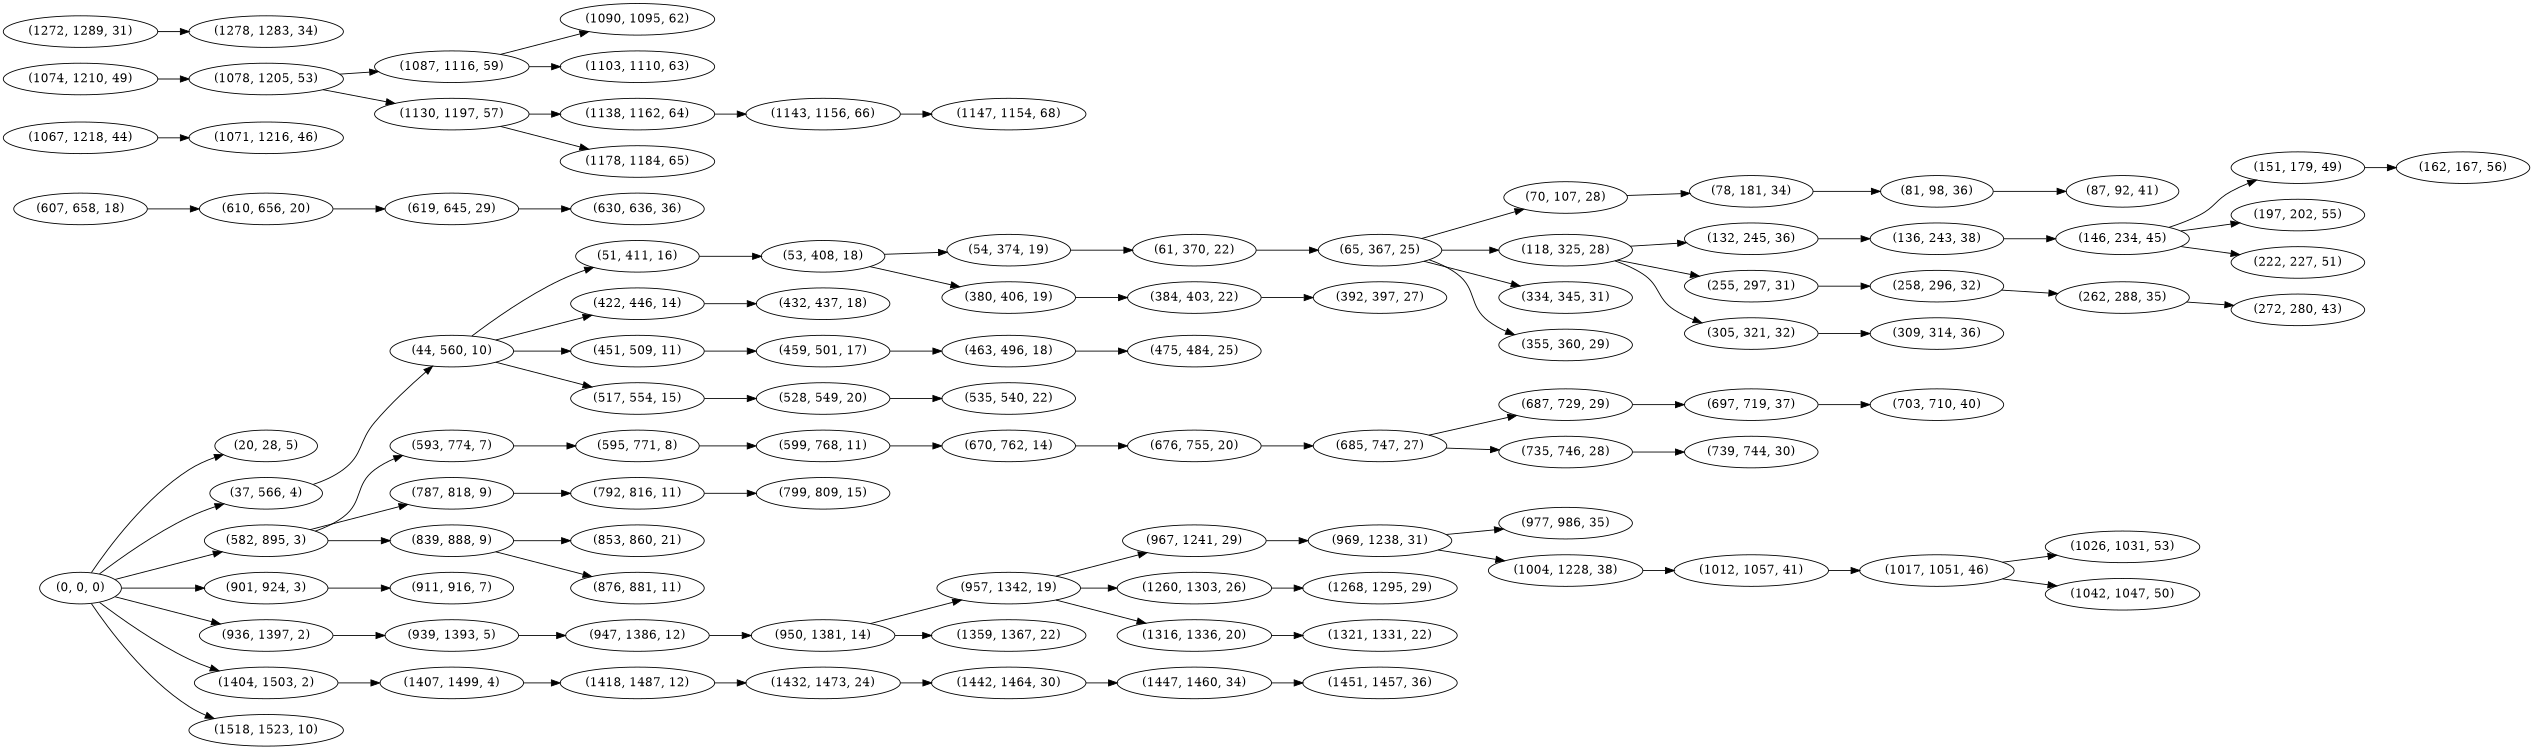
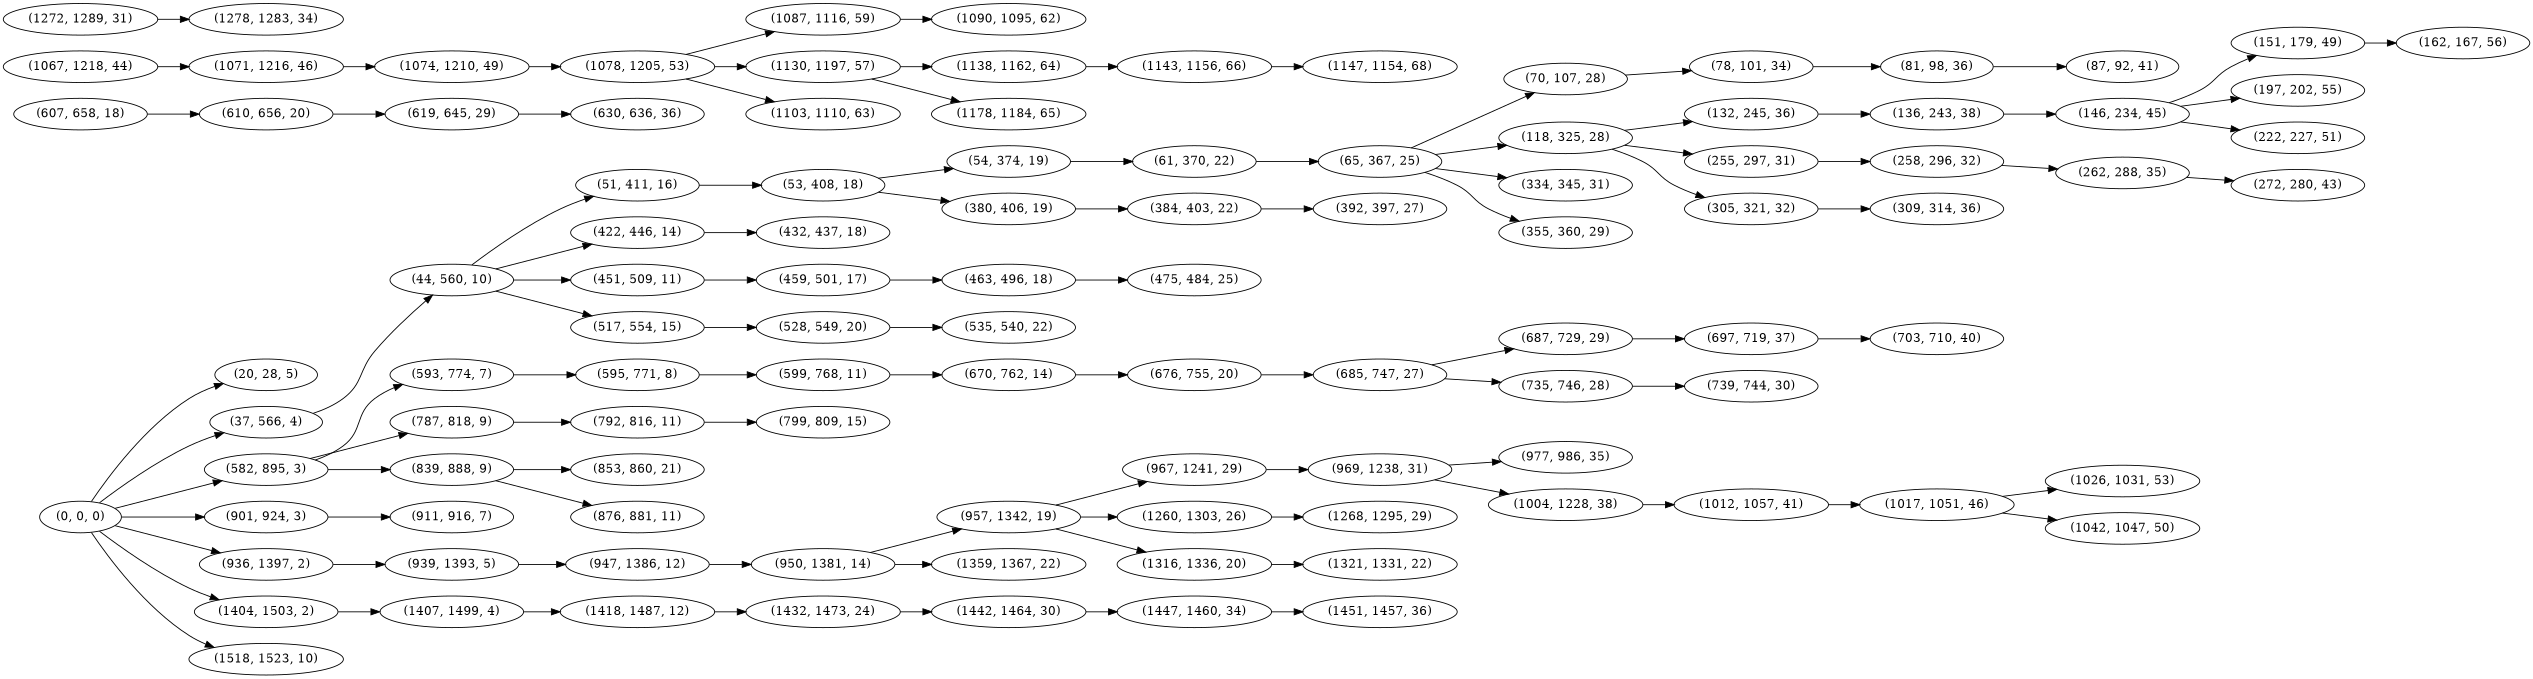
none -> (355, 67)
(540, 67) -> (726, 89)
(1751, 191) -> (1751, 67)
